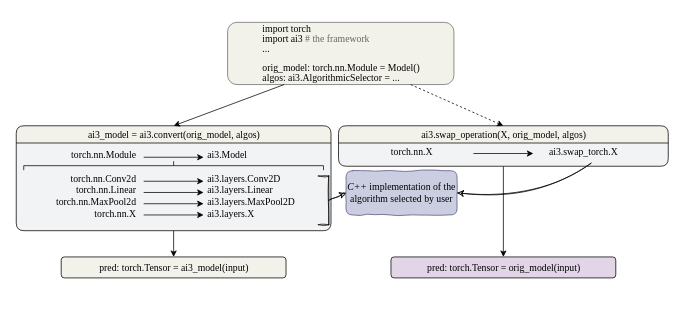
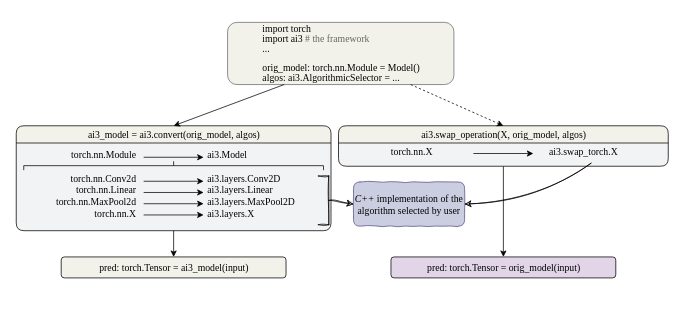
(401, 193) -> (409, 204)
